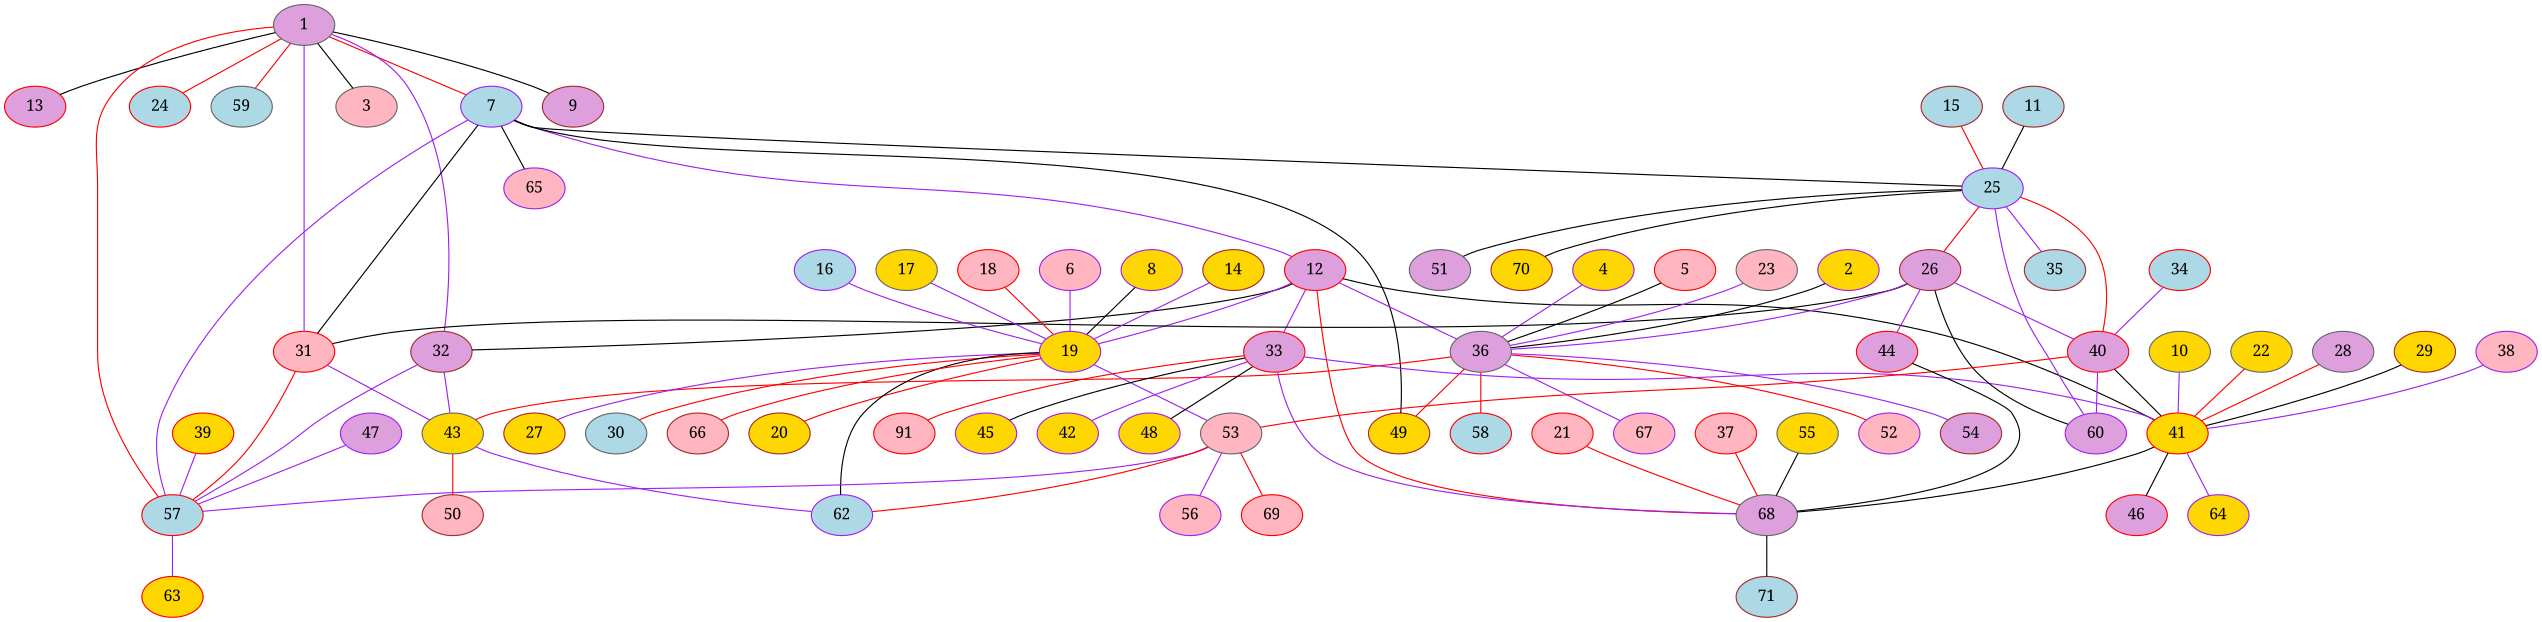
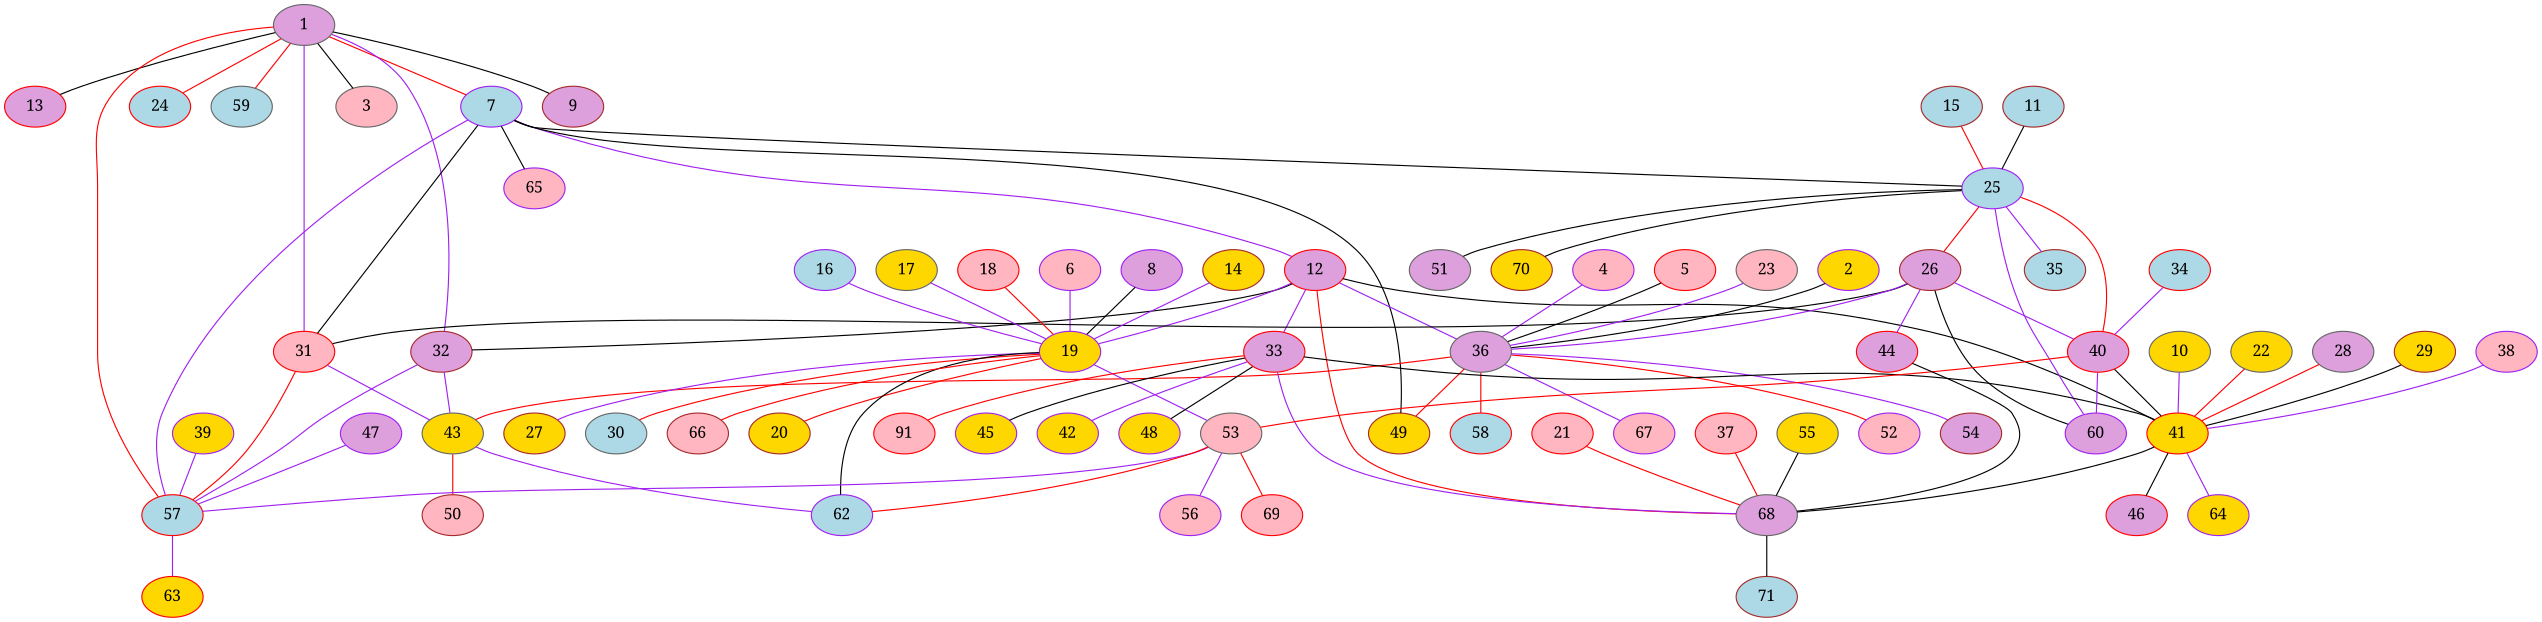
(1152, 270) -> (1152, 270)
(1603, 270) -> (1603, 270)
(1795, 374) -> (1795, 374)
(203, 433) -> (203, 433)
